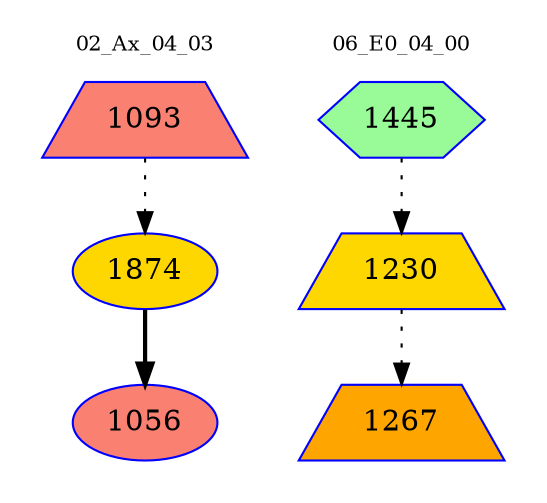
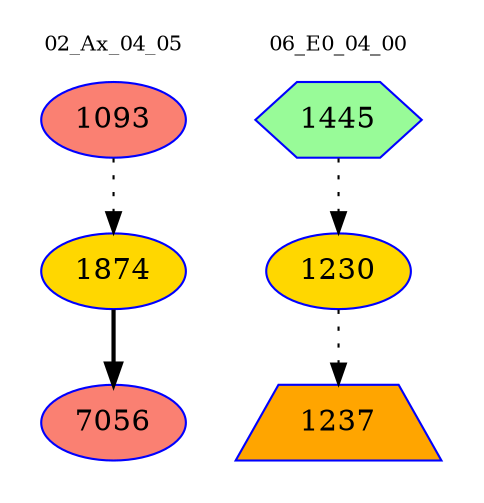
(145, 45) -> (114, 45)
(145, 120) -> (114, 120)
(402, 271) -> (339, 271)
(145, 423) -> (114, 423)
(402, 423) -> (339, 423)
